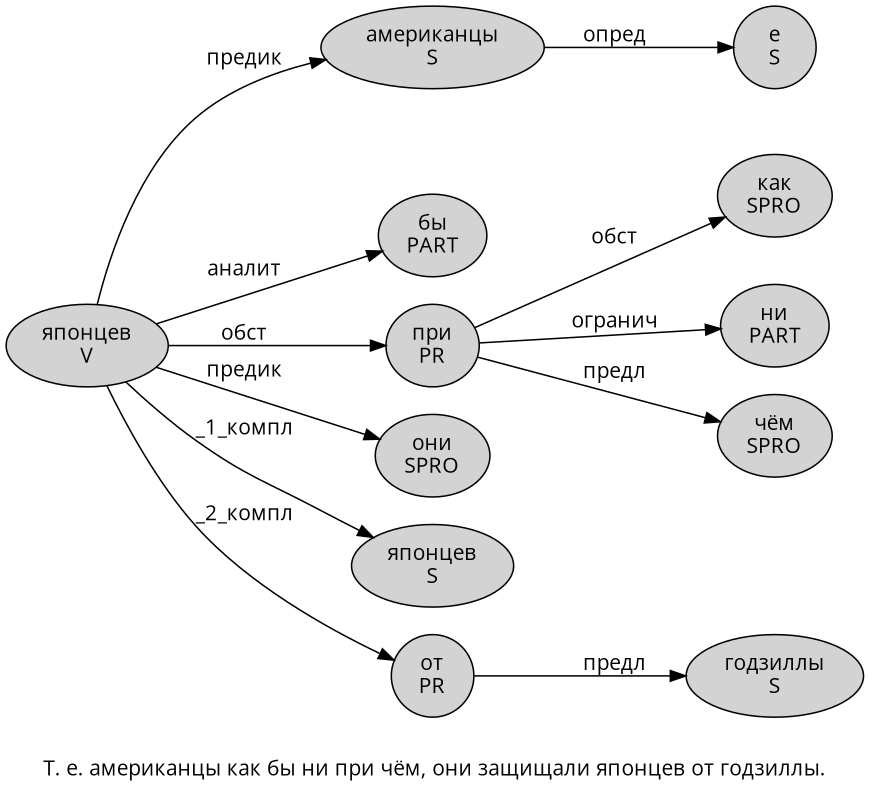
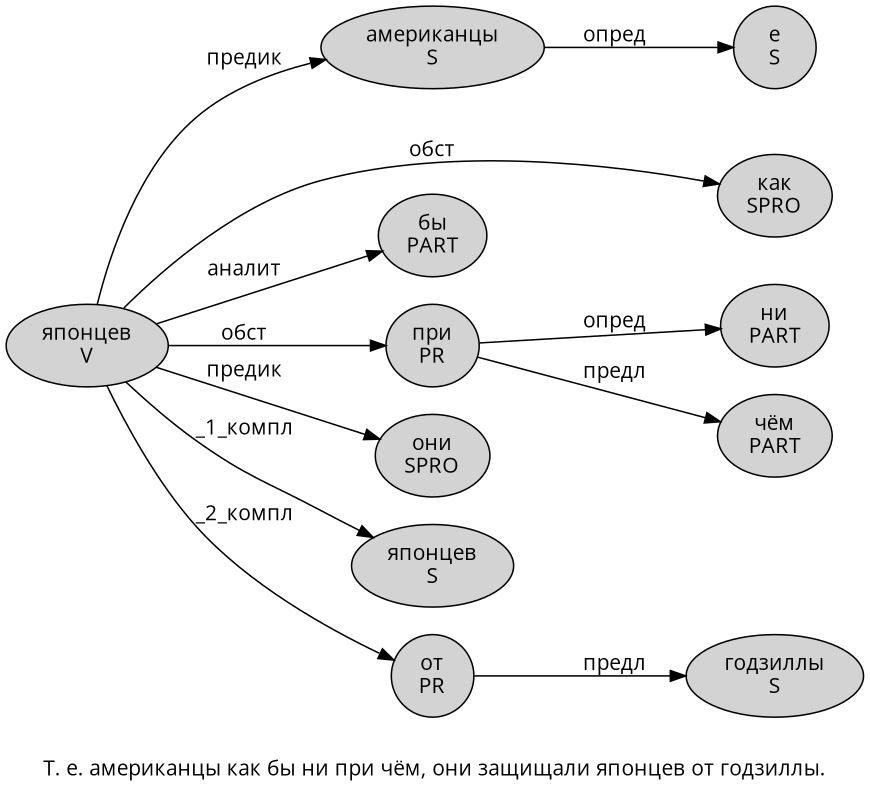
(593, 275) -> (394, 167)
(615, 322) -> (615, 322)
(775, 436) -> (775, 436)
